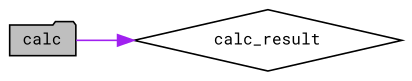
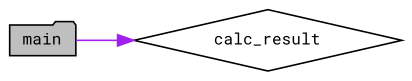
(43, 40) -> (43, 40)
